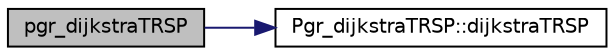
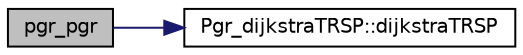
(106, 28) -> (60, 28)
